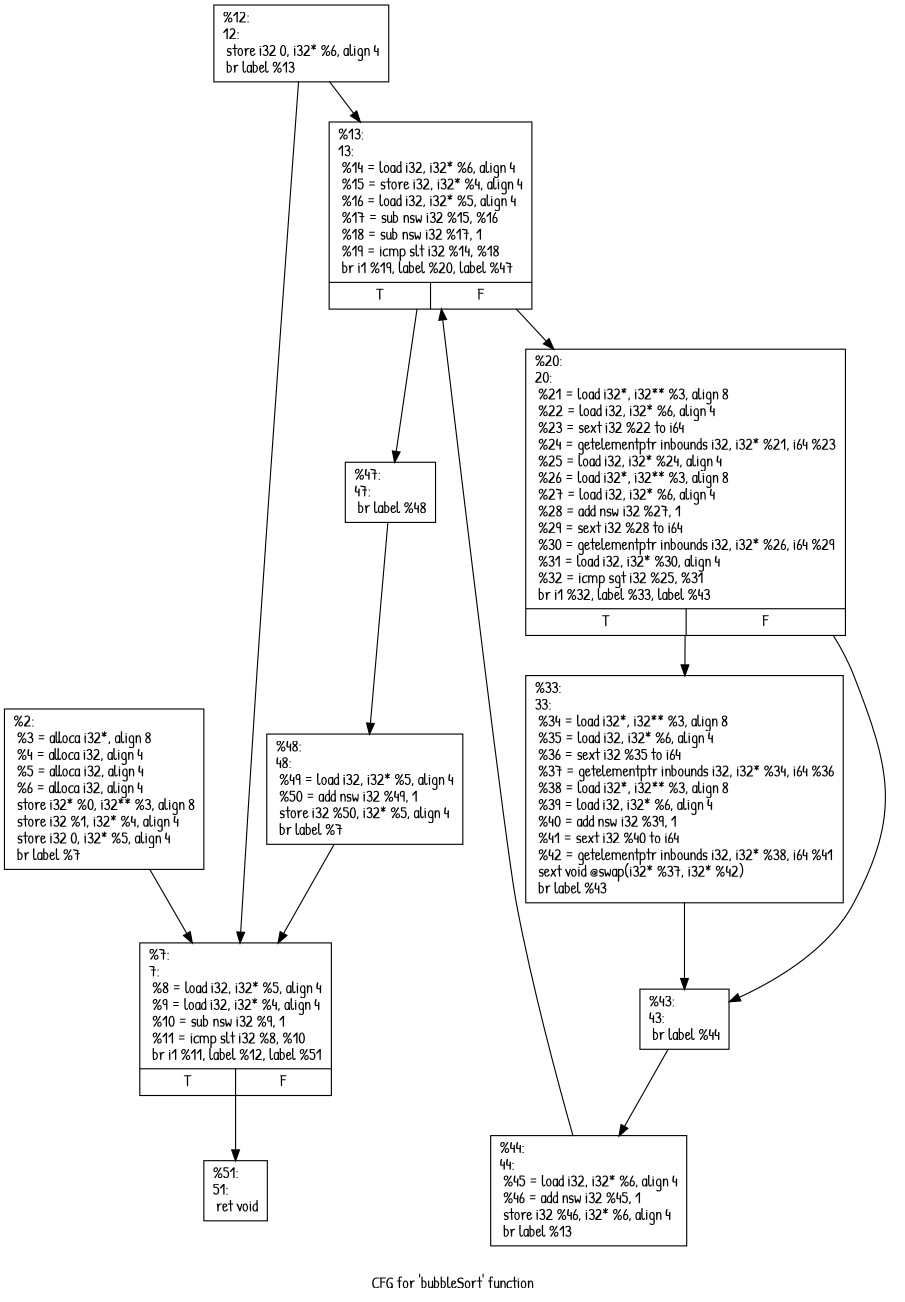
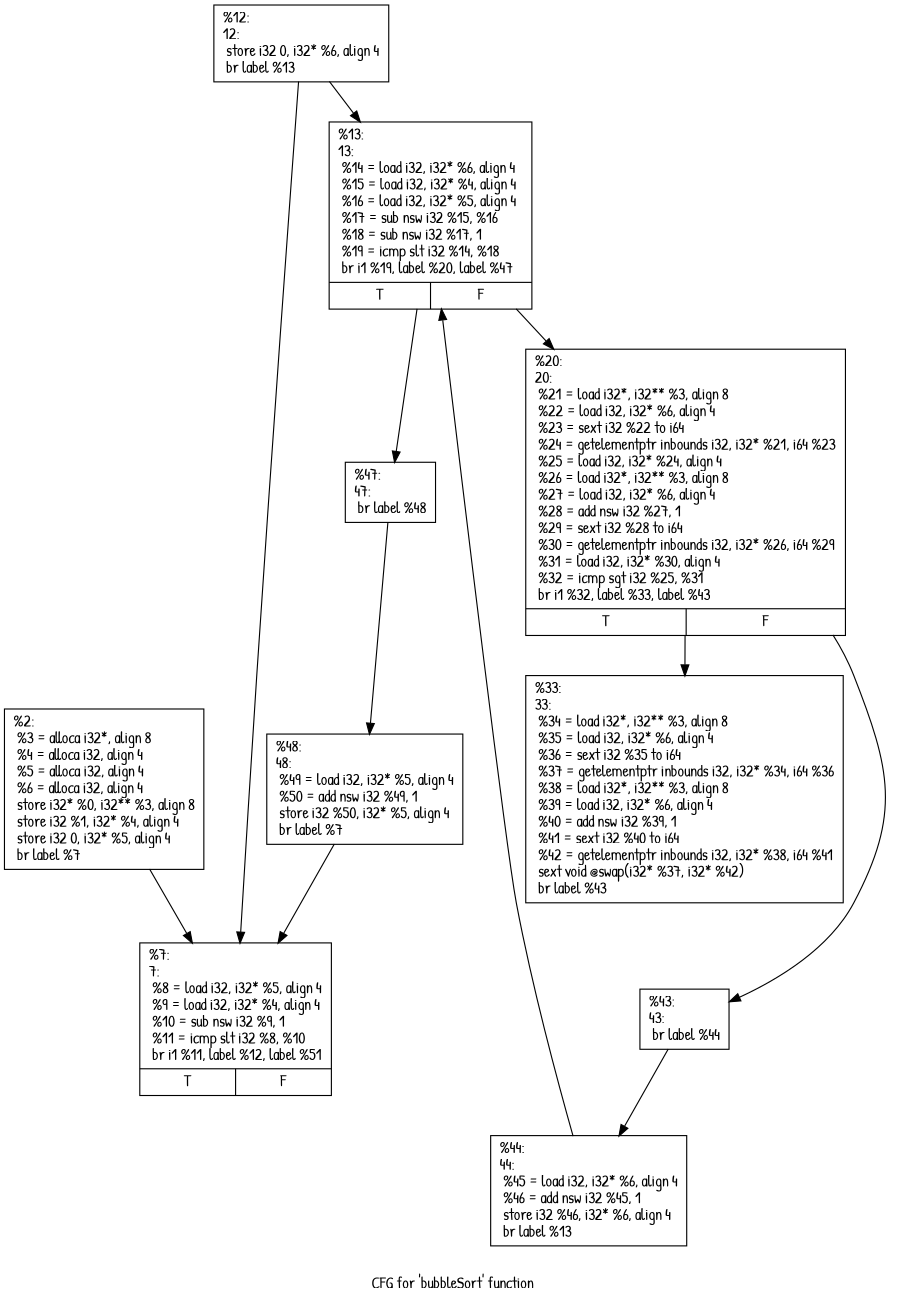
(431, 185) -> (427, 185)
(684, 941) -> none
(236, 1191) -> none
